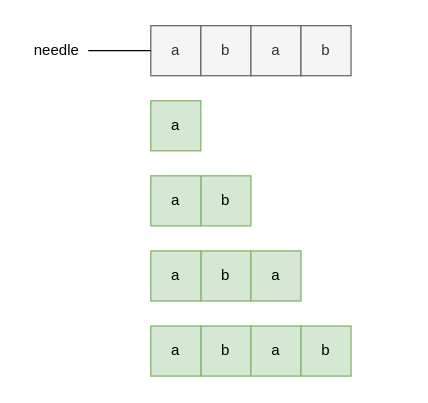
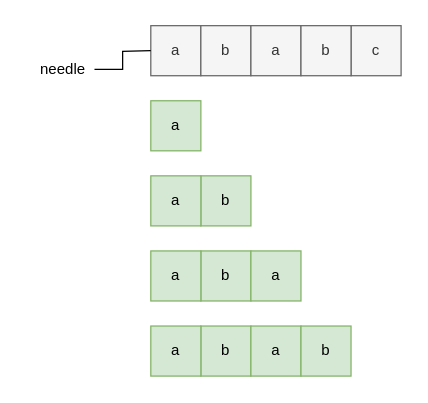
(57, 51) -> (63, 69)
none -> (376, 51)
